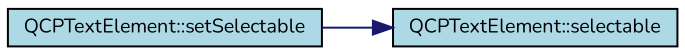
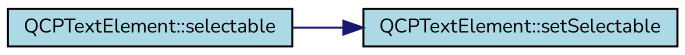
(347, 28) -> (318, 28)
